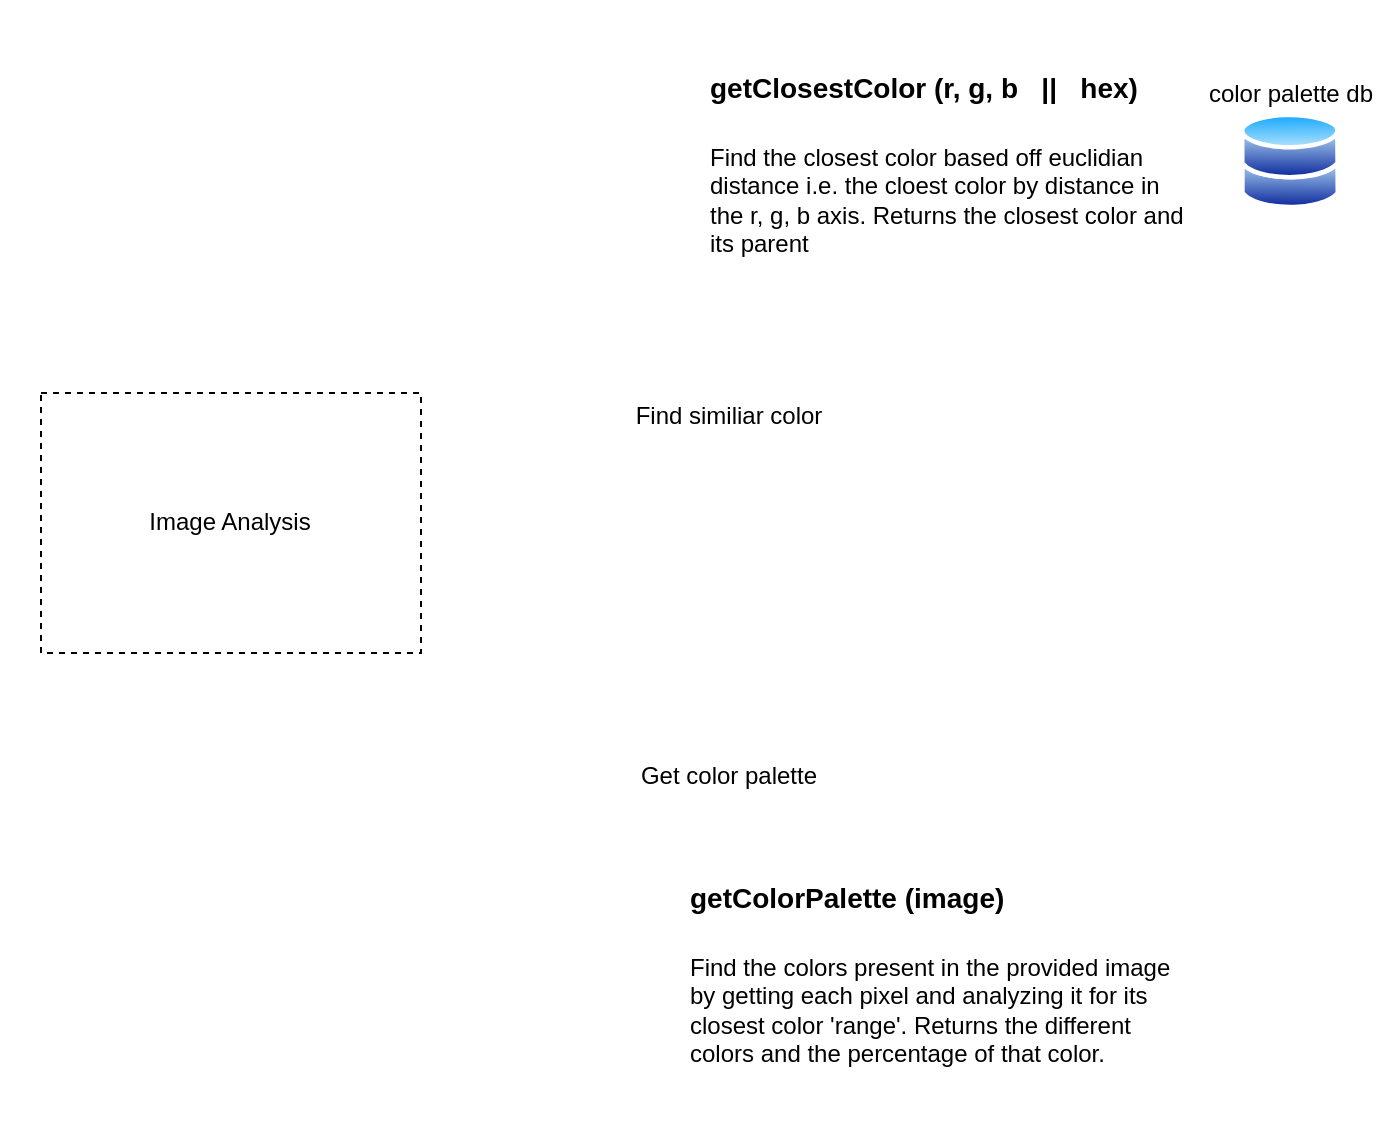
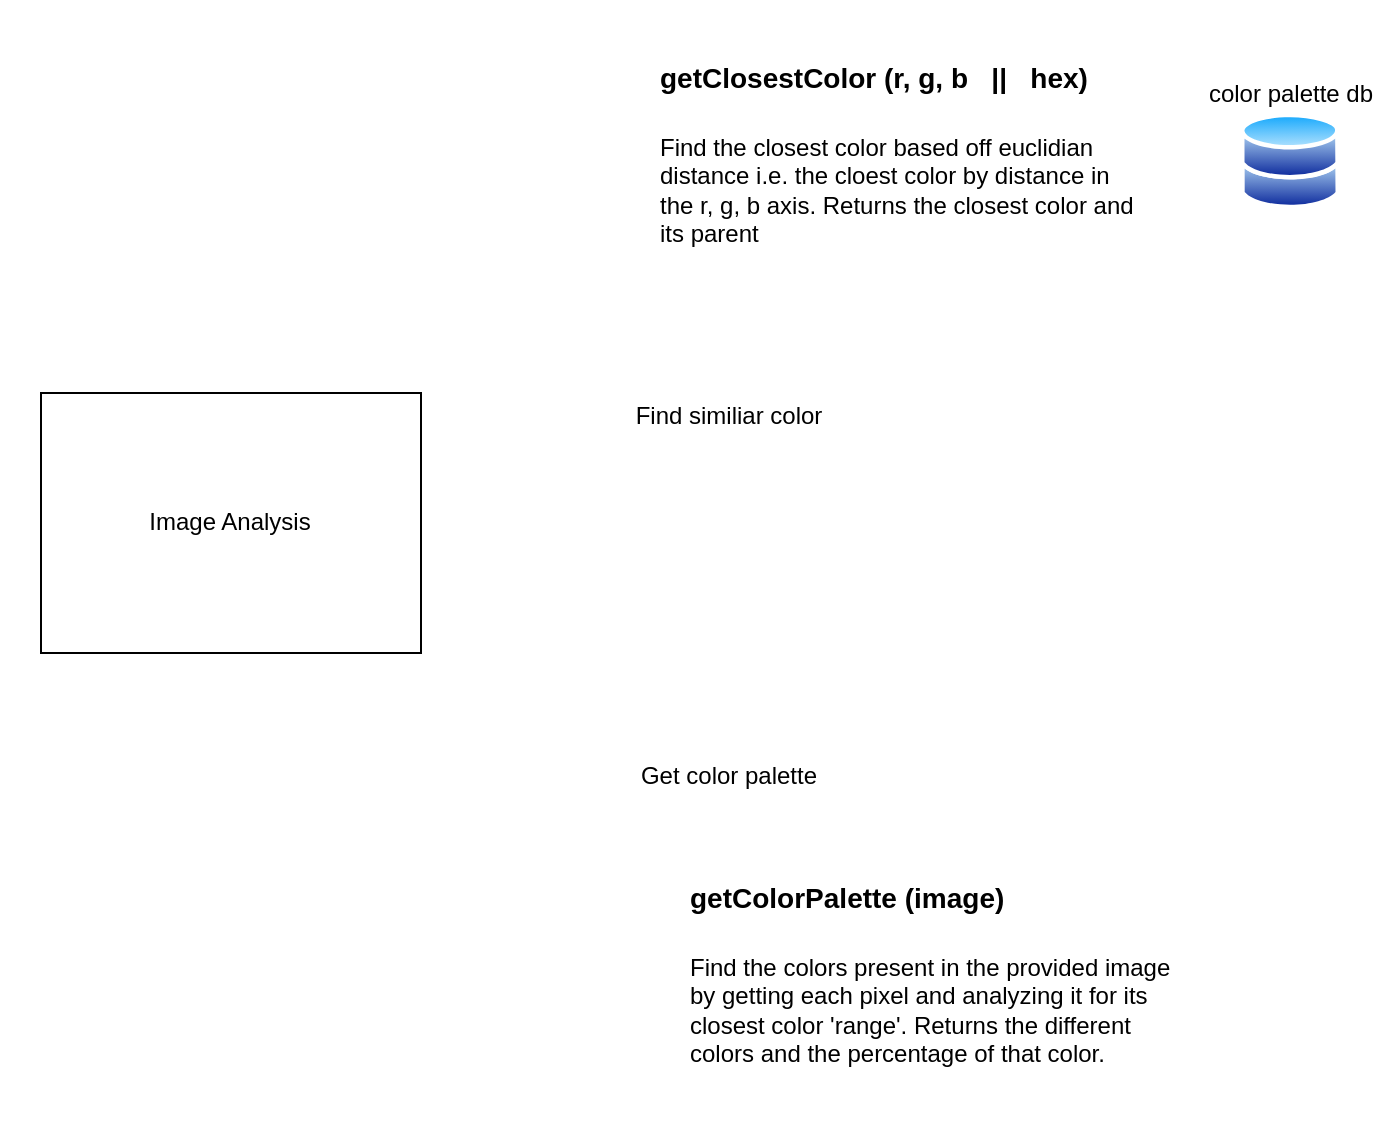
(946, 162) -> (896, 152)
(231, 523) -> (231, 523)
